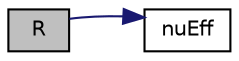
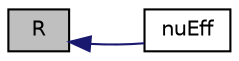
(96, 17) -> (118, 44)
